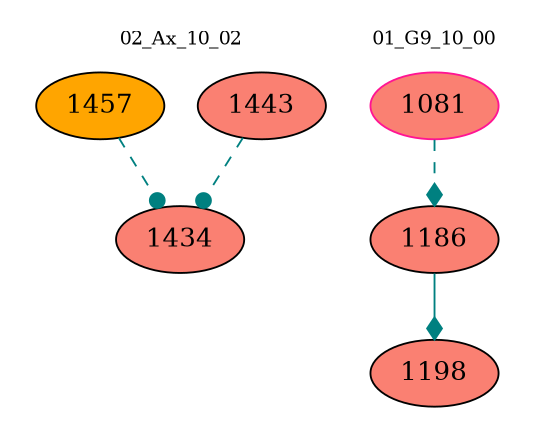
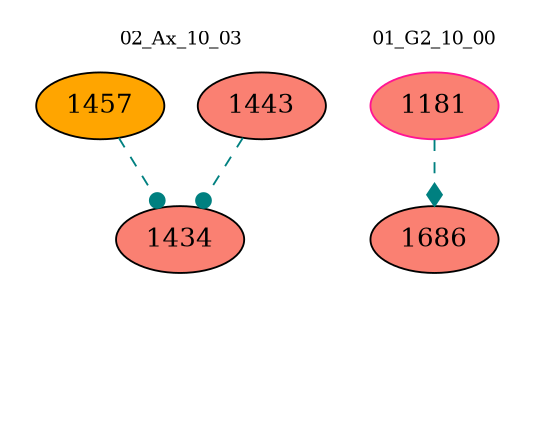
(181, 40) -> (181, 40)
(435, 40) -> (435, 40)
(435, 106) -> (435, 106)
(435, 240) -> (435, 240)
(435, 373) -> none
